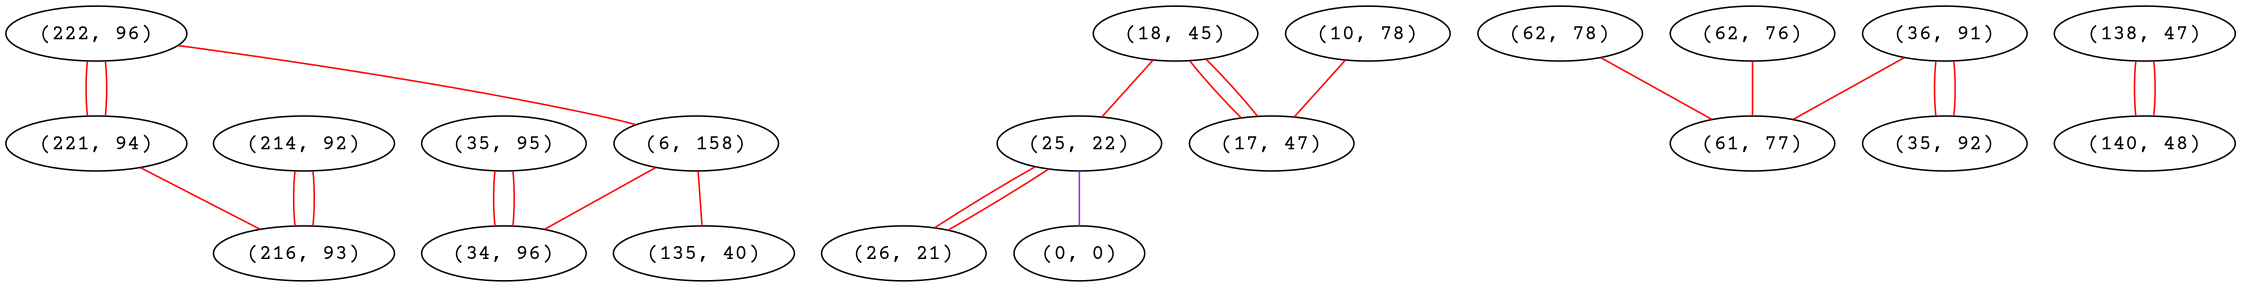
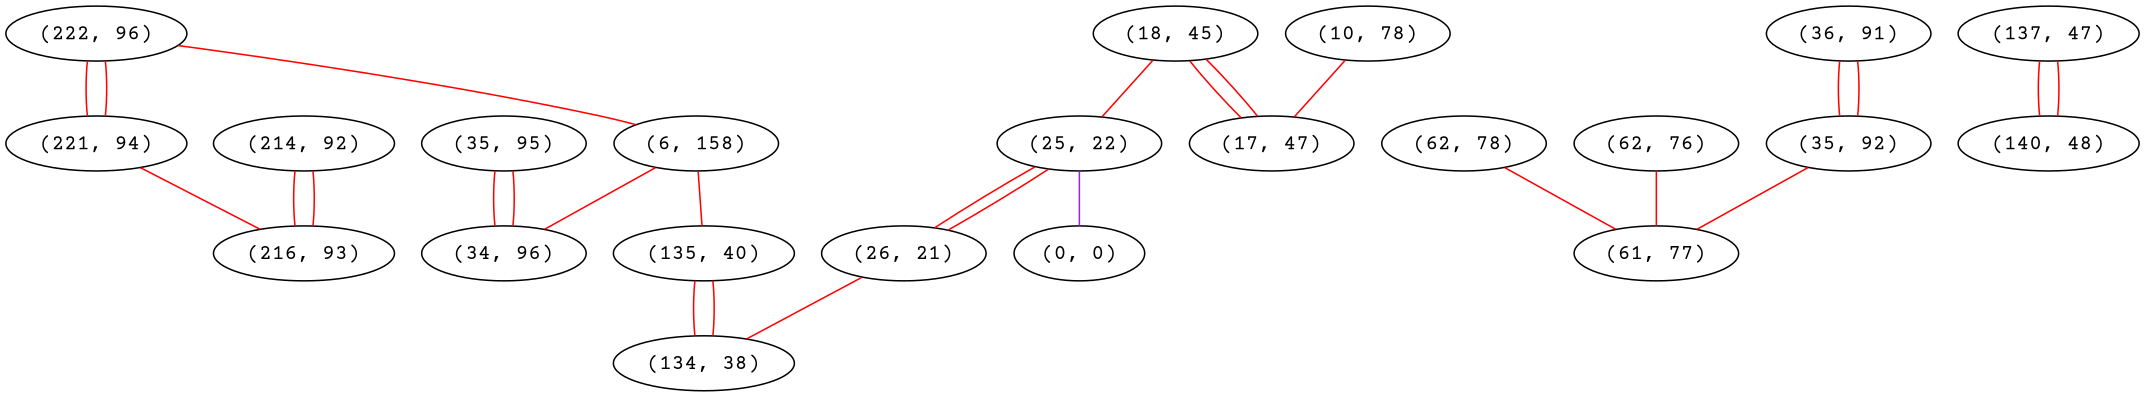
(2145, 34) -> (2049, 34)
(1849, 89) -> (1752, 198)
none -> (704, 363)
